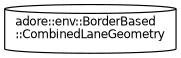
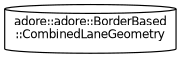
(90, 29) -> (90, 29)
